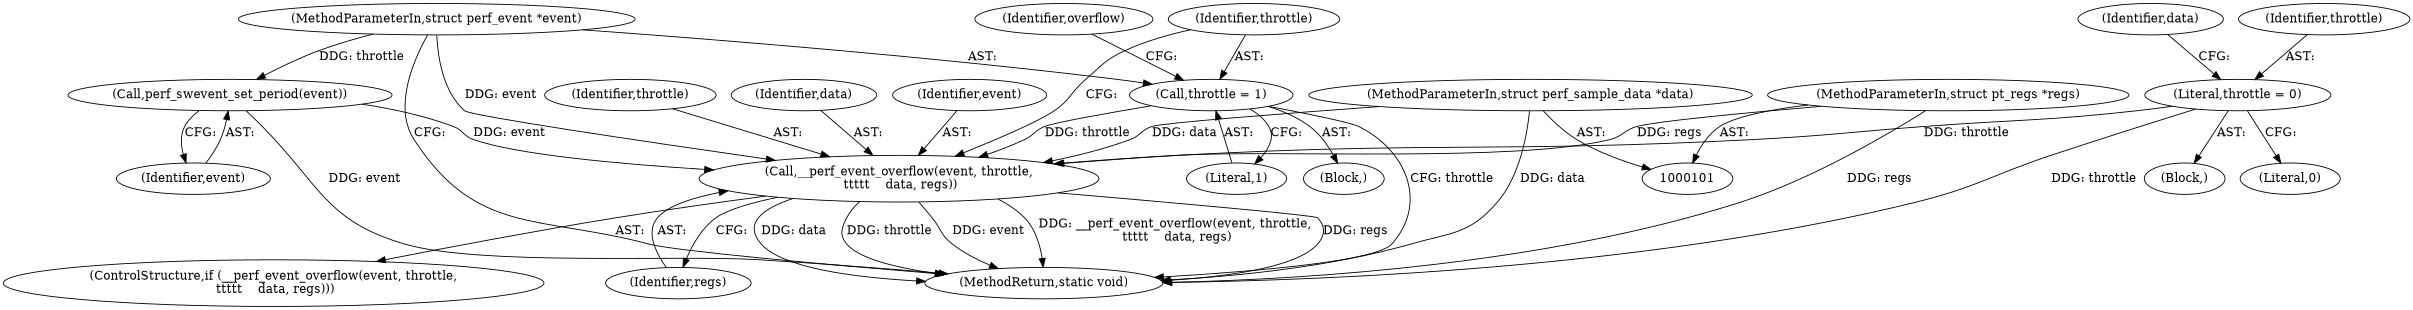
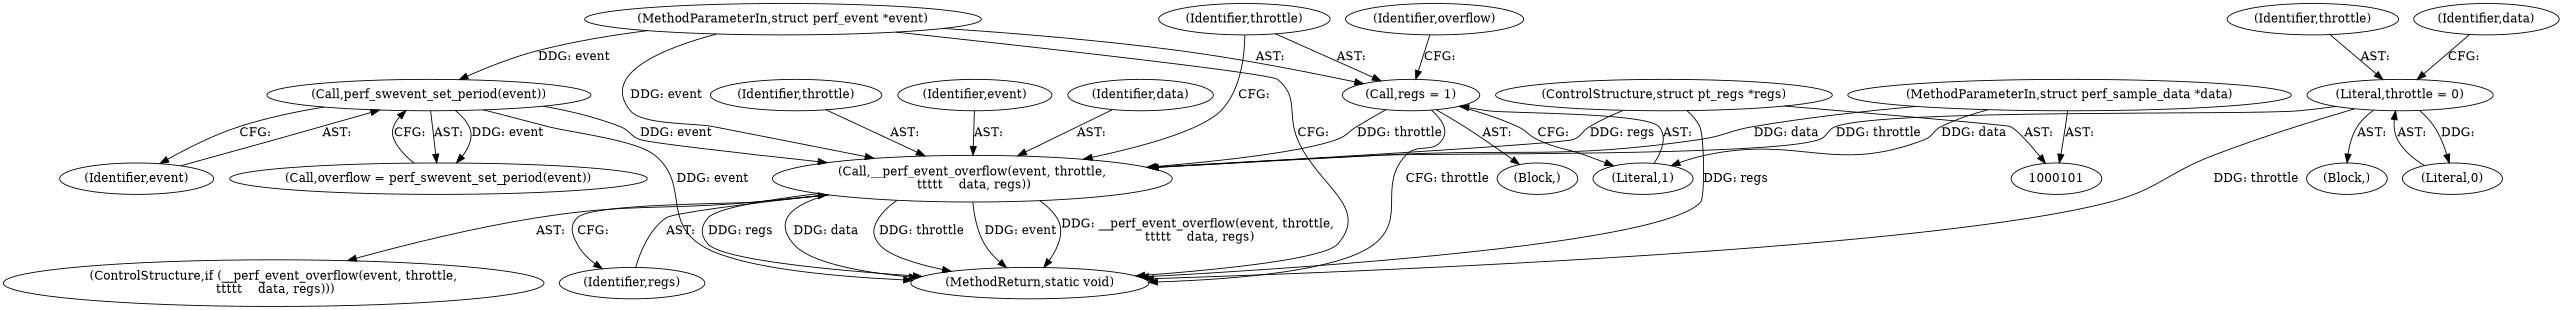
(362, 57) -> (574, 57)
(1211, 95) -> (1411, 95)
(1948, 95) -> (1664, 95)
(2283, 133) -> (2460, 133)
none -> (2402, 147)
none -> (438, 179)
(1398, 247) -> (1838, 155)
